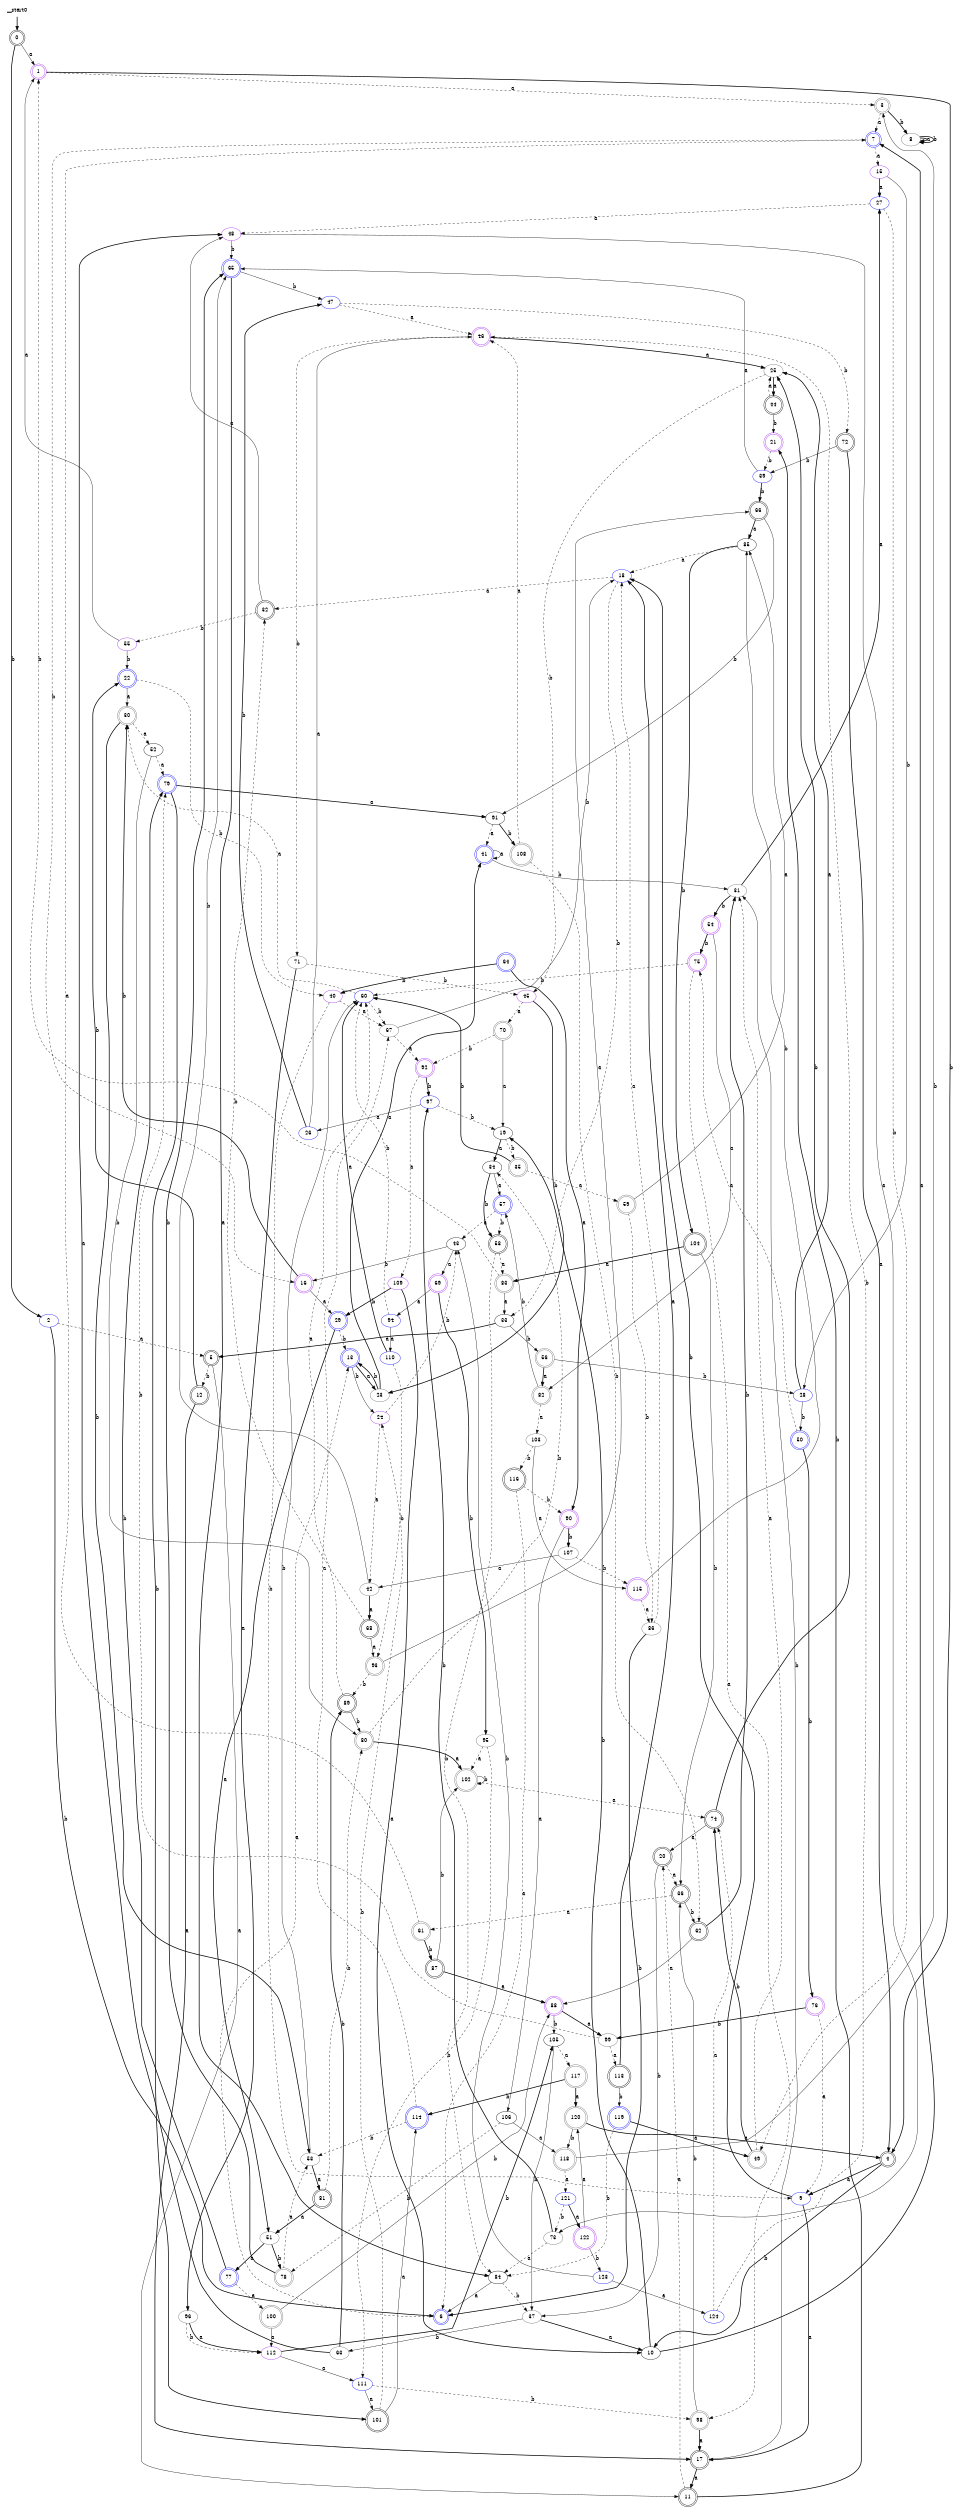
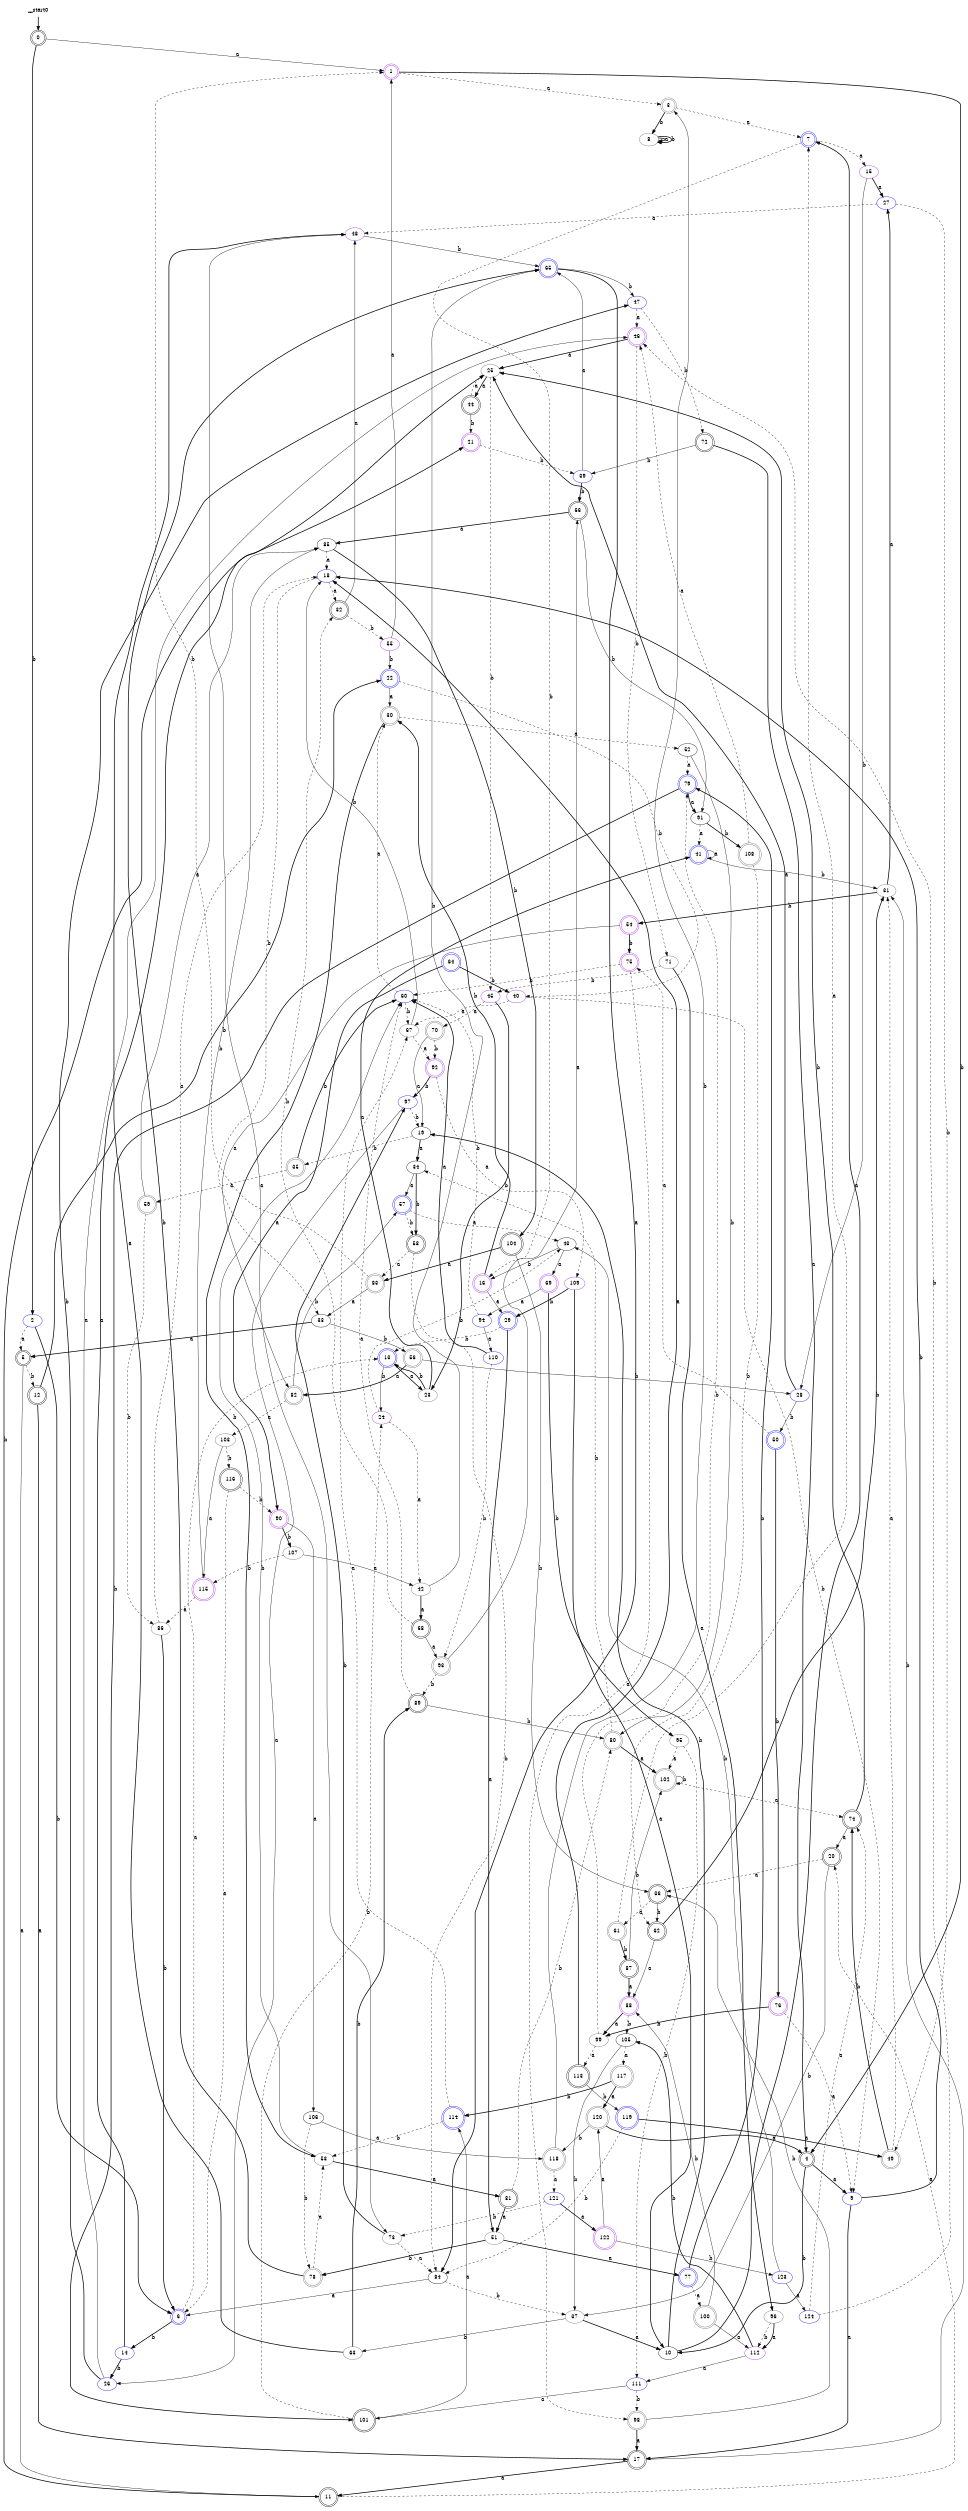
(554, 2023) -> (628, 2023)
none -> (125, 2353)
